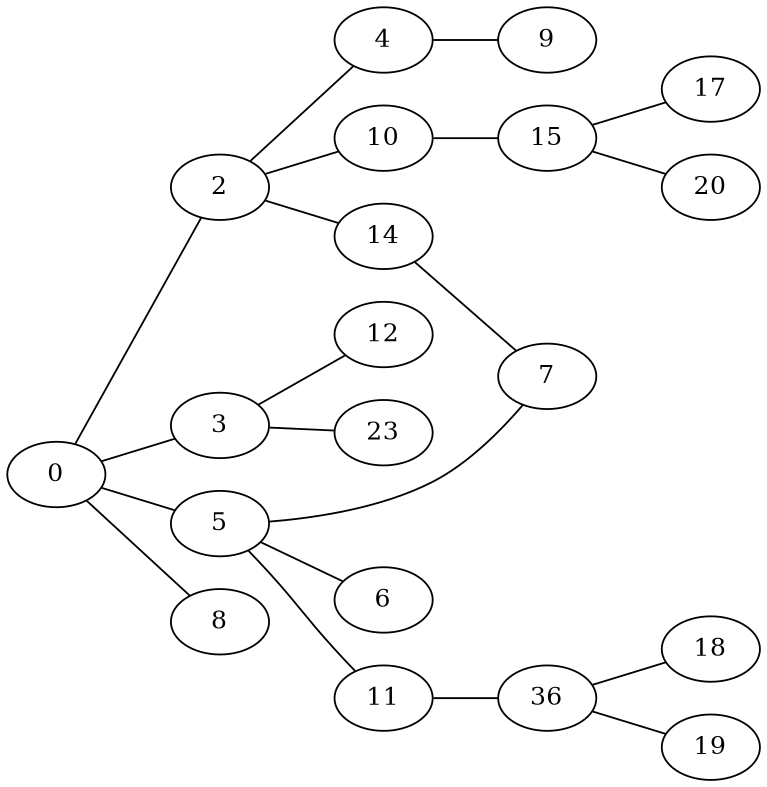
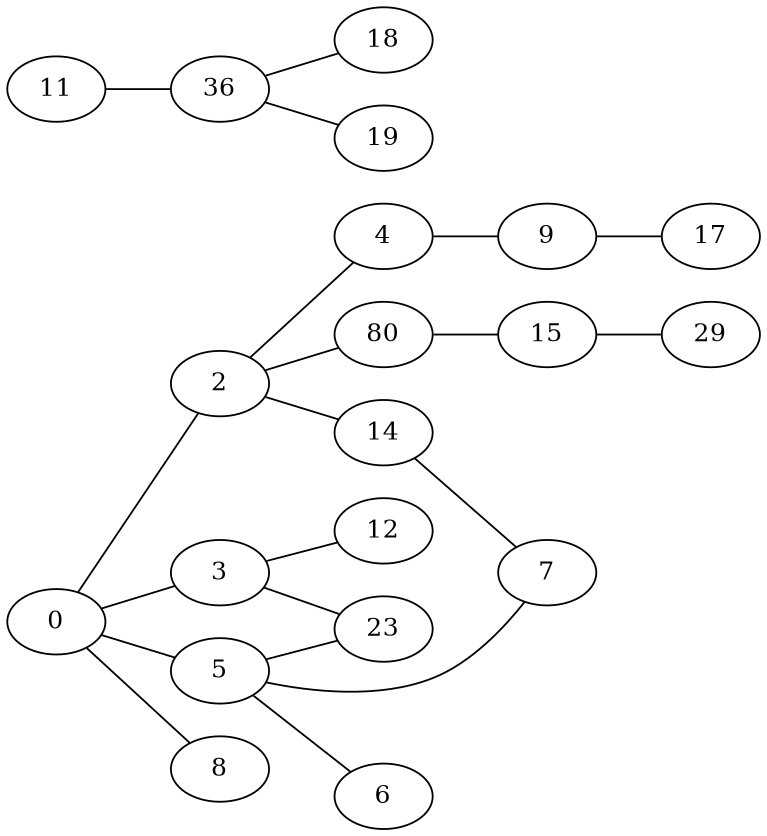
(629, 114) -> (629, 236)
(384, 138) -> (384, 335)
(711, 187) -> (711, 335)
(302, 611) -> (302, 650)
